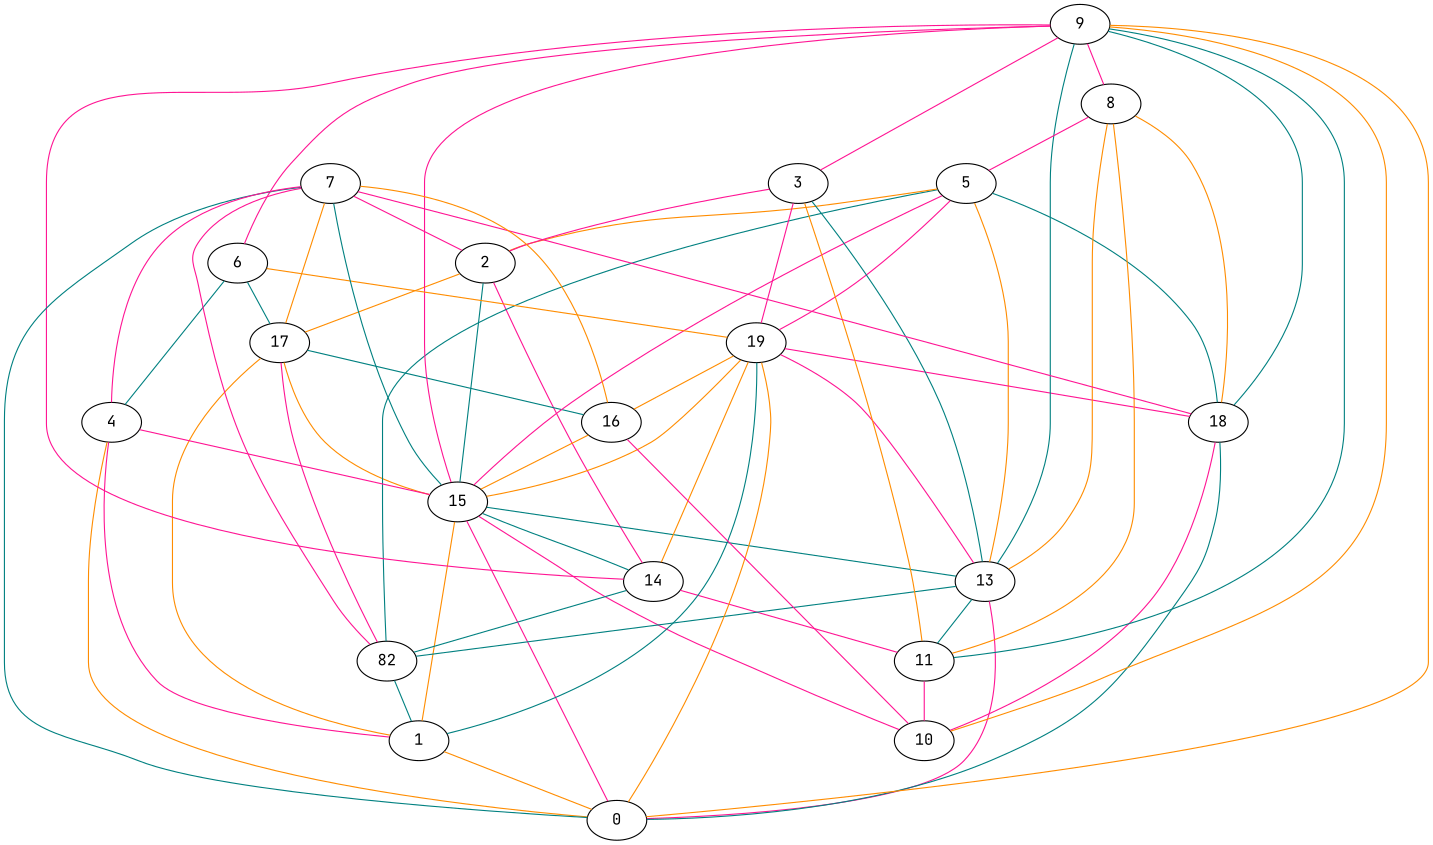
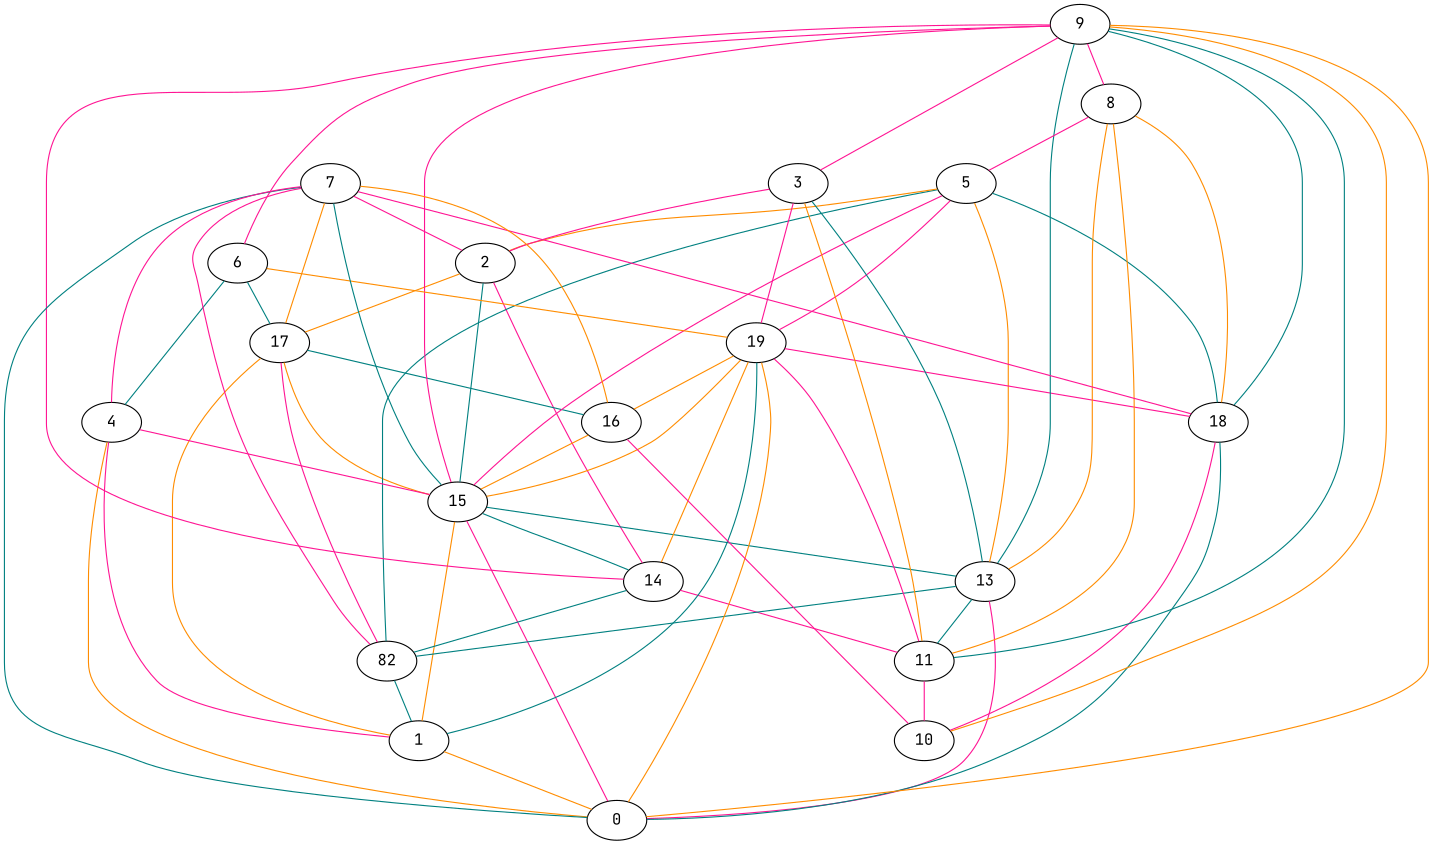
(891, 444) -> (862, 491)
(682, 637) -> none
